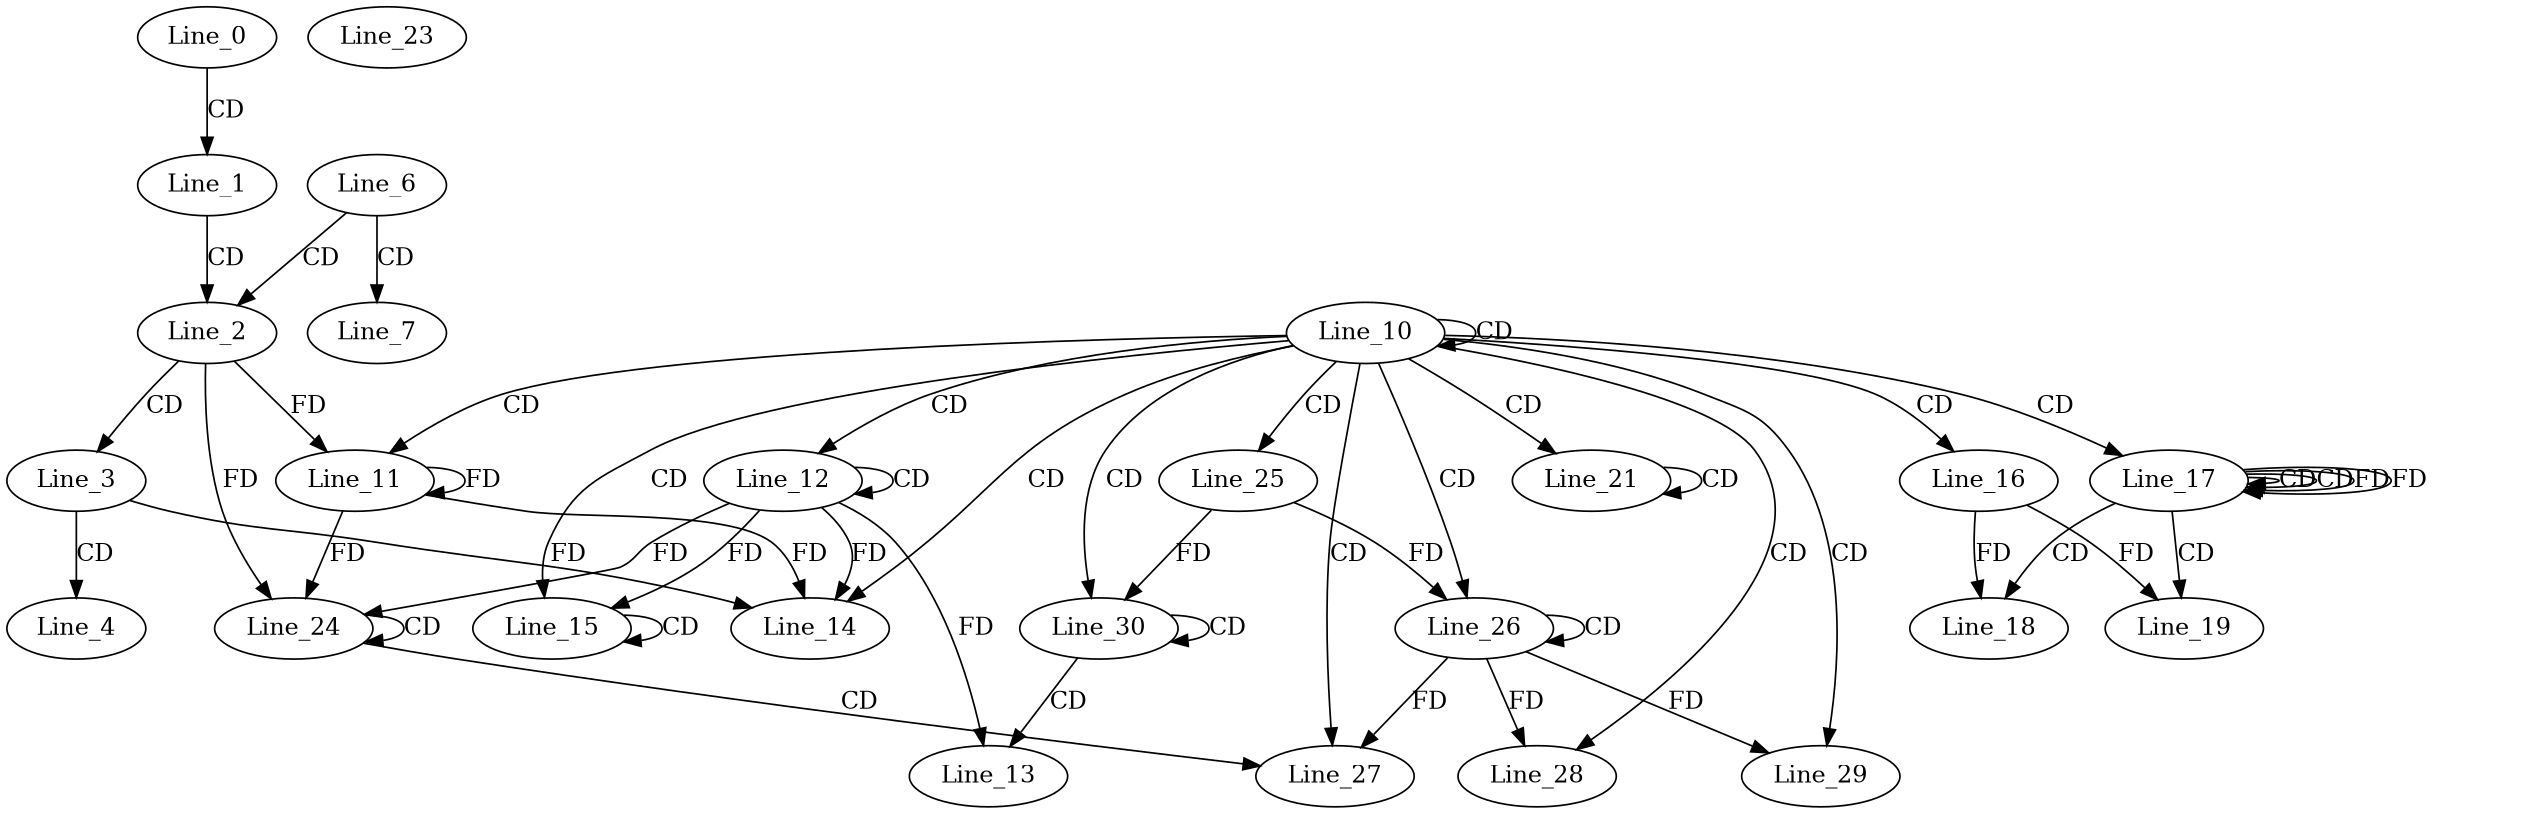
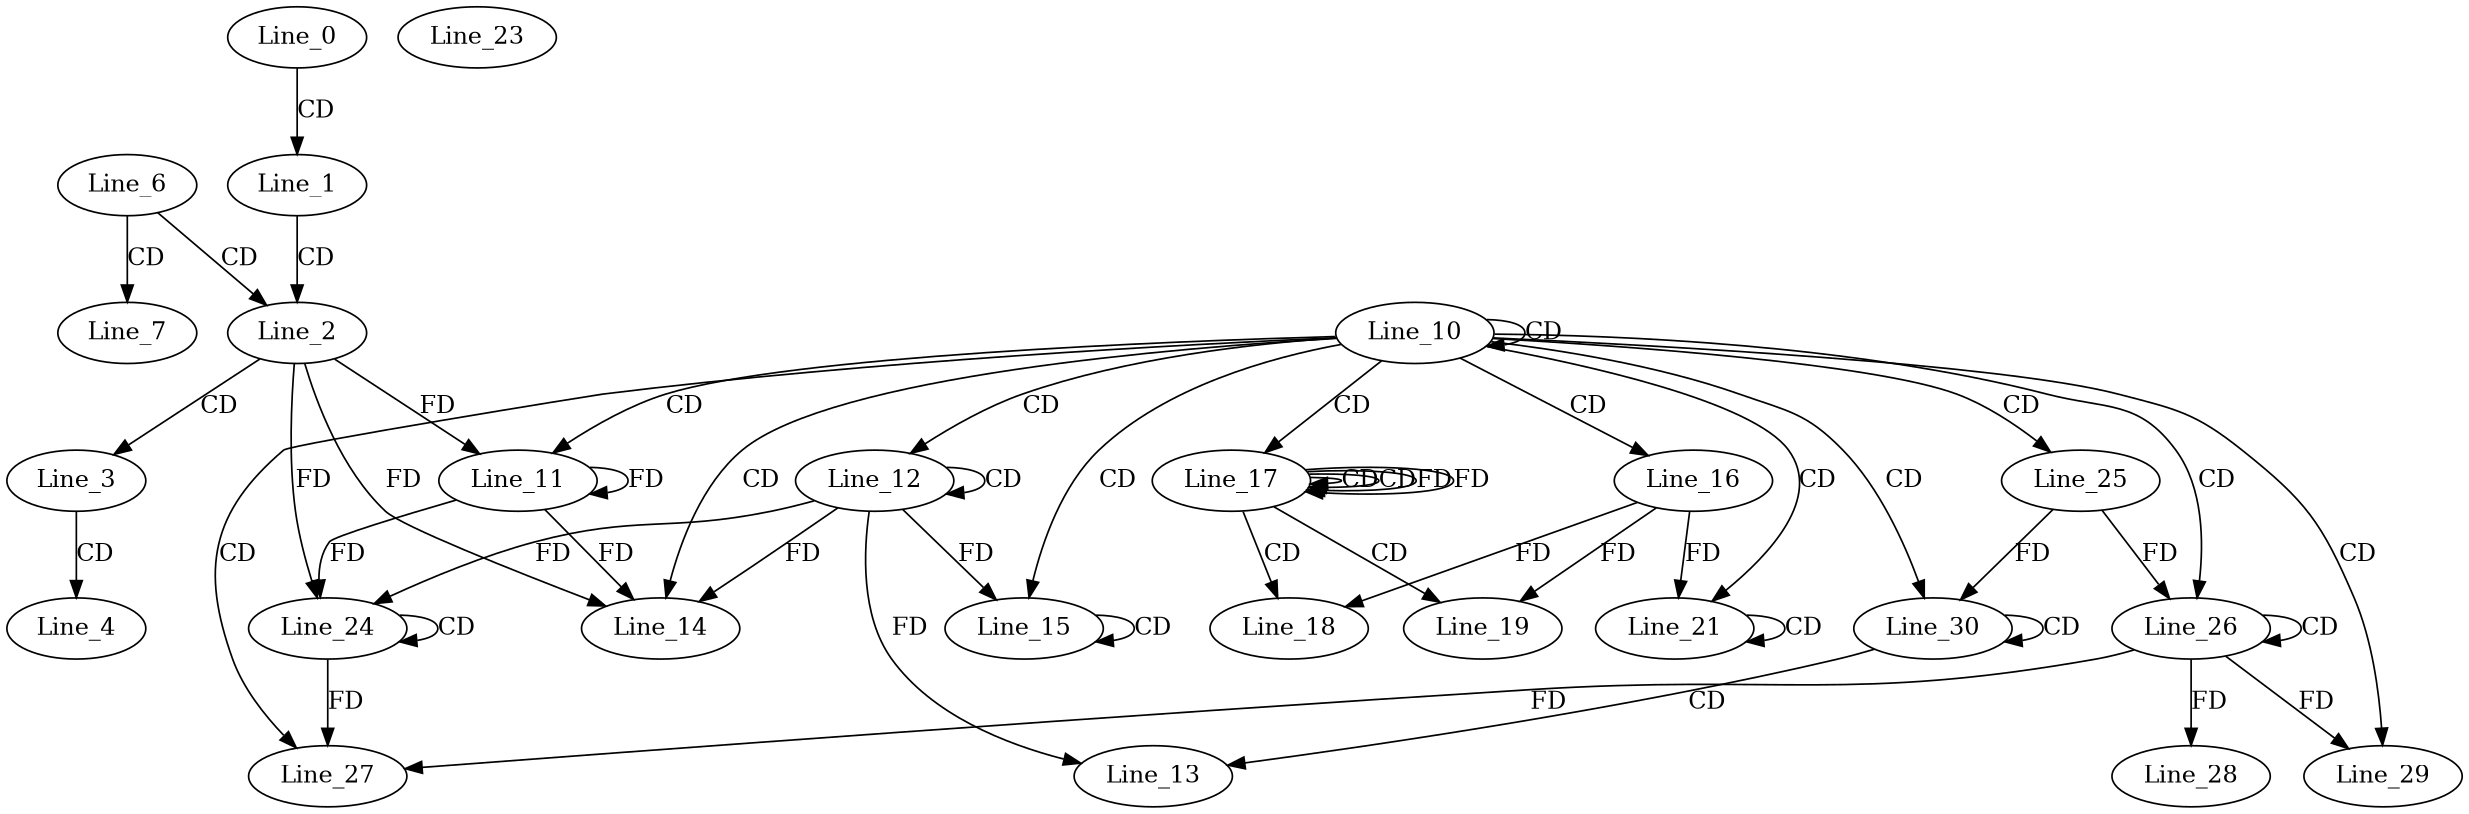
(1761, 464) -> none
none -> (1685, 546)
(433, 551) -> (417, 529)
(859, 702) -> (346, 702)
